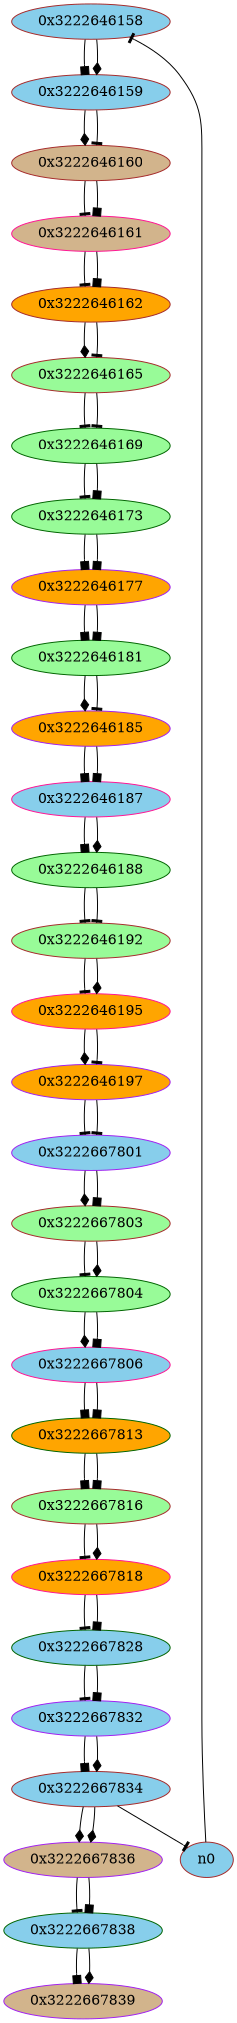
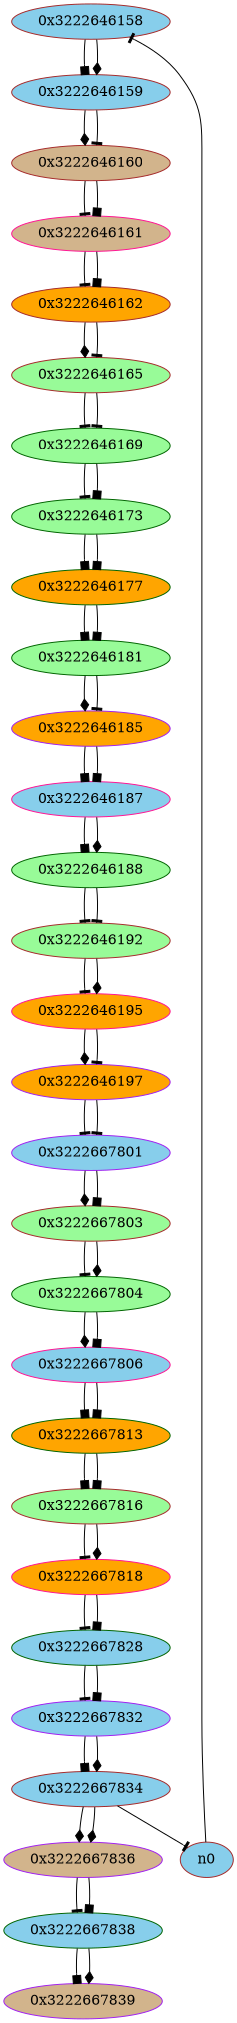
(91, 587) -> (91, 587)
